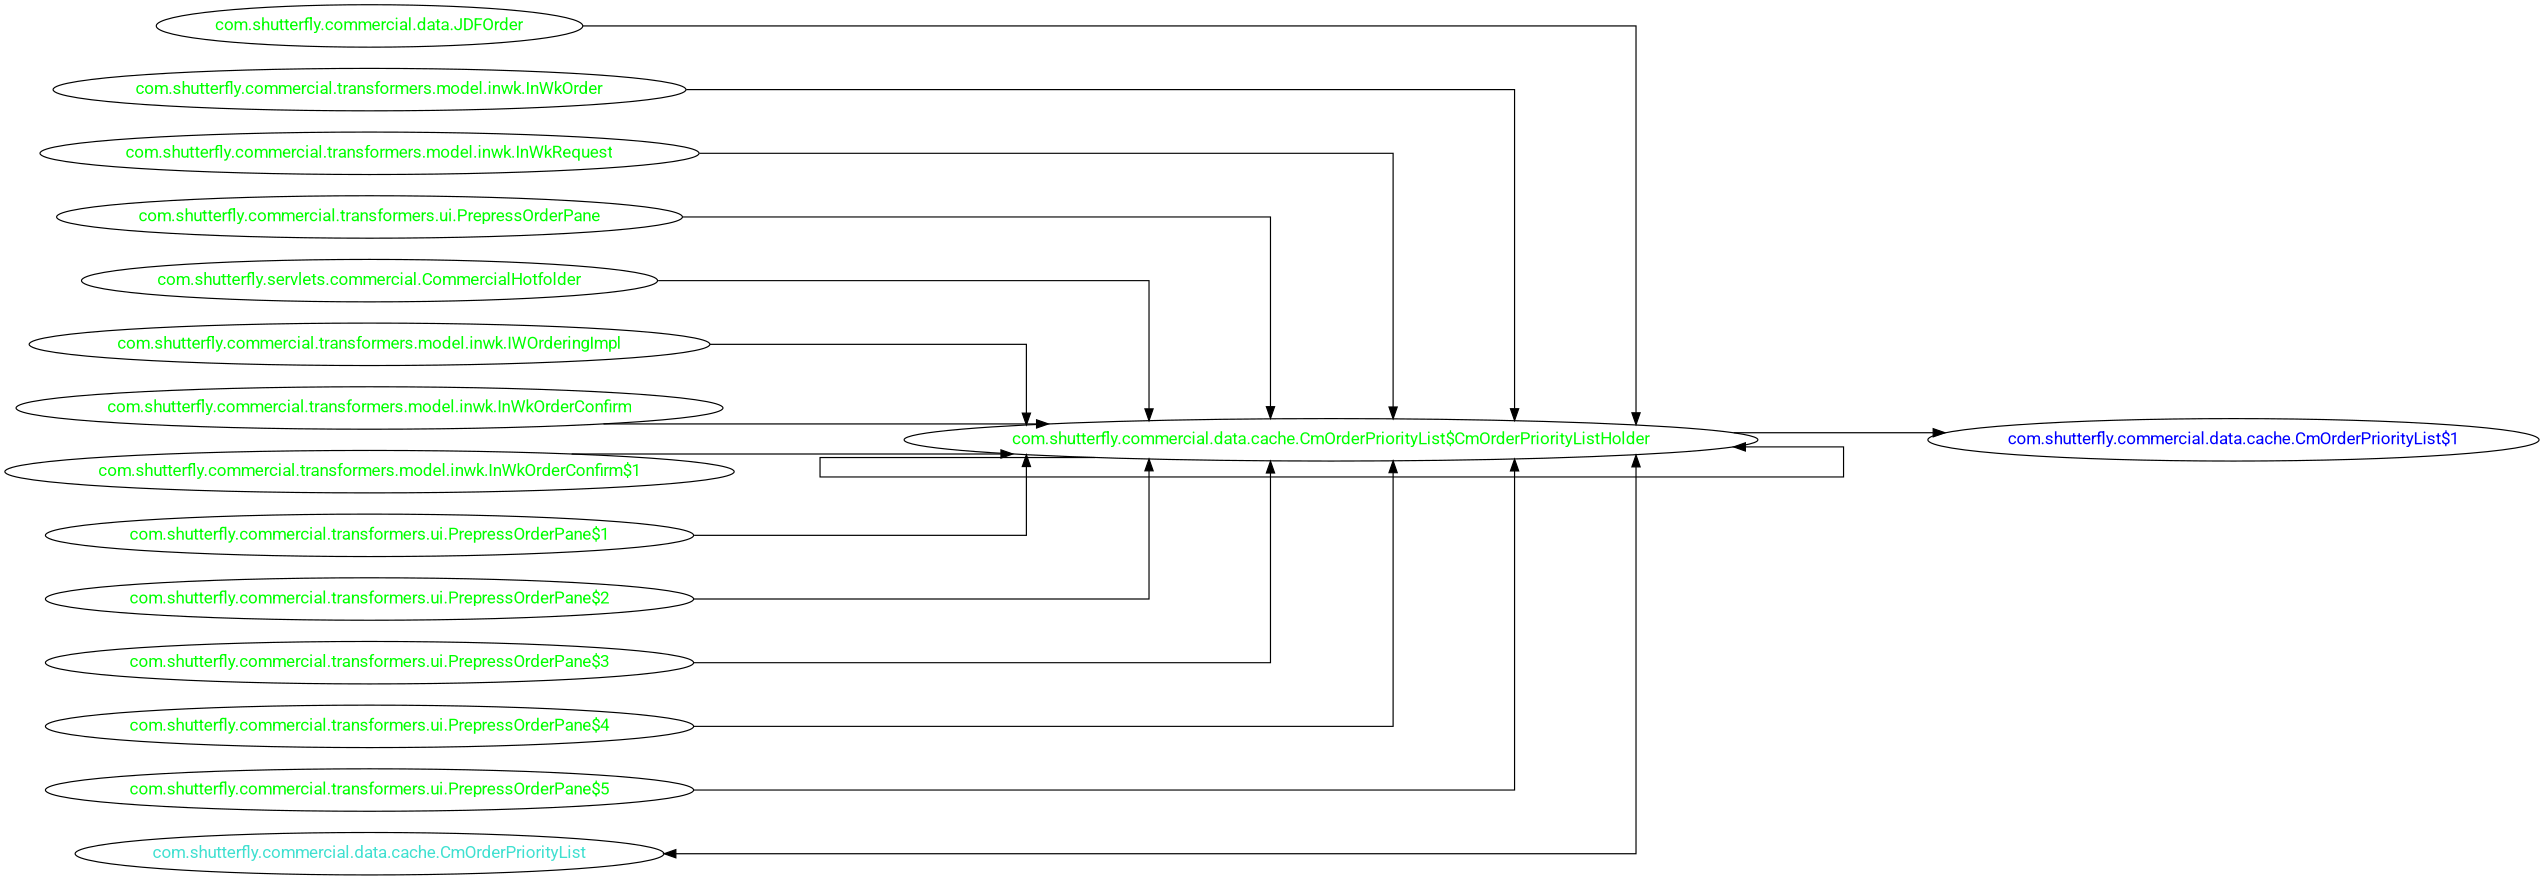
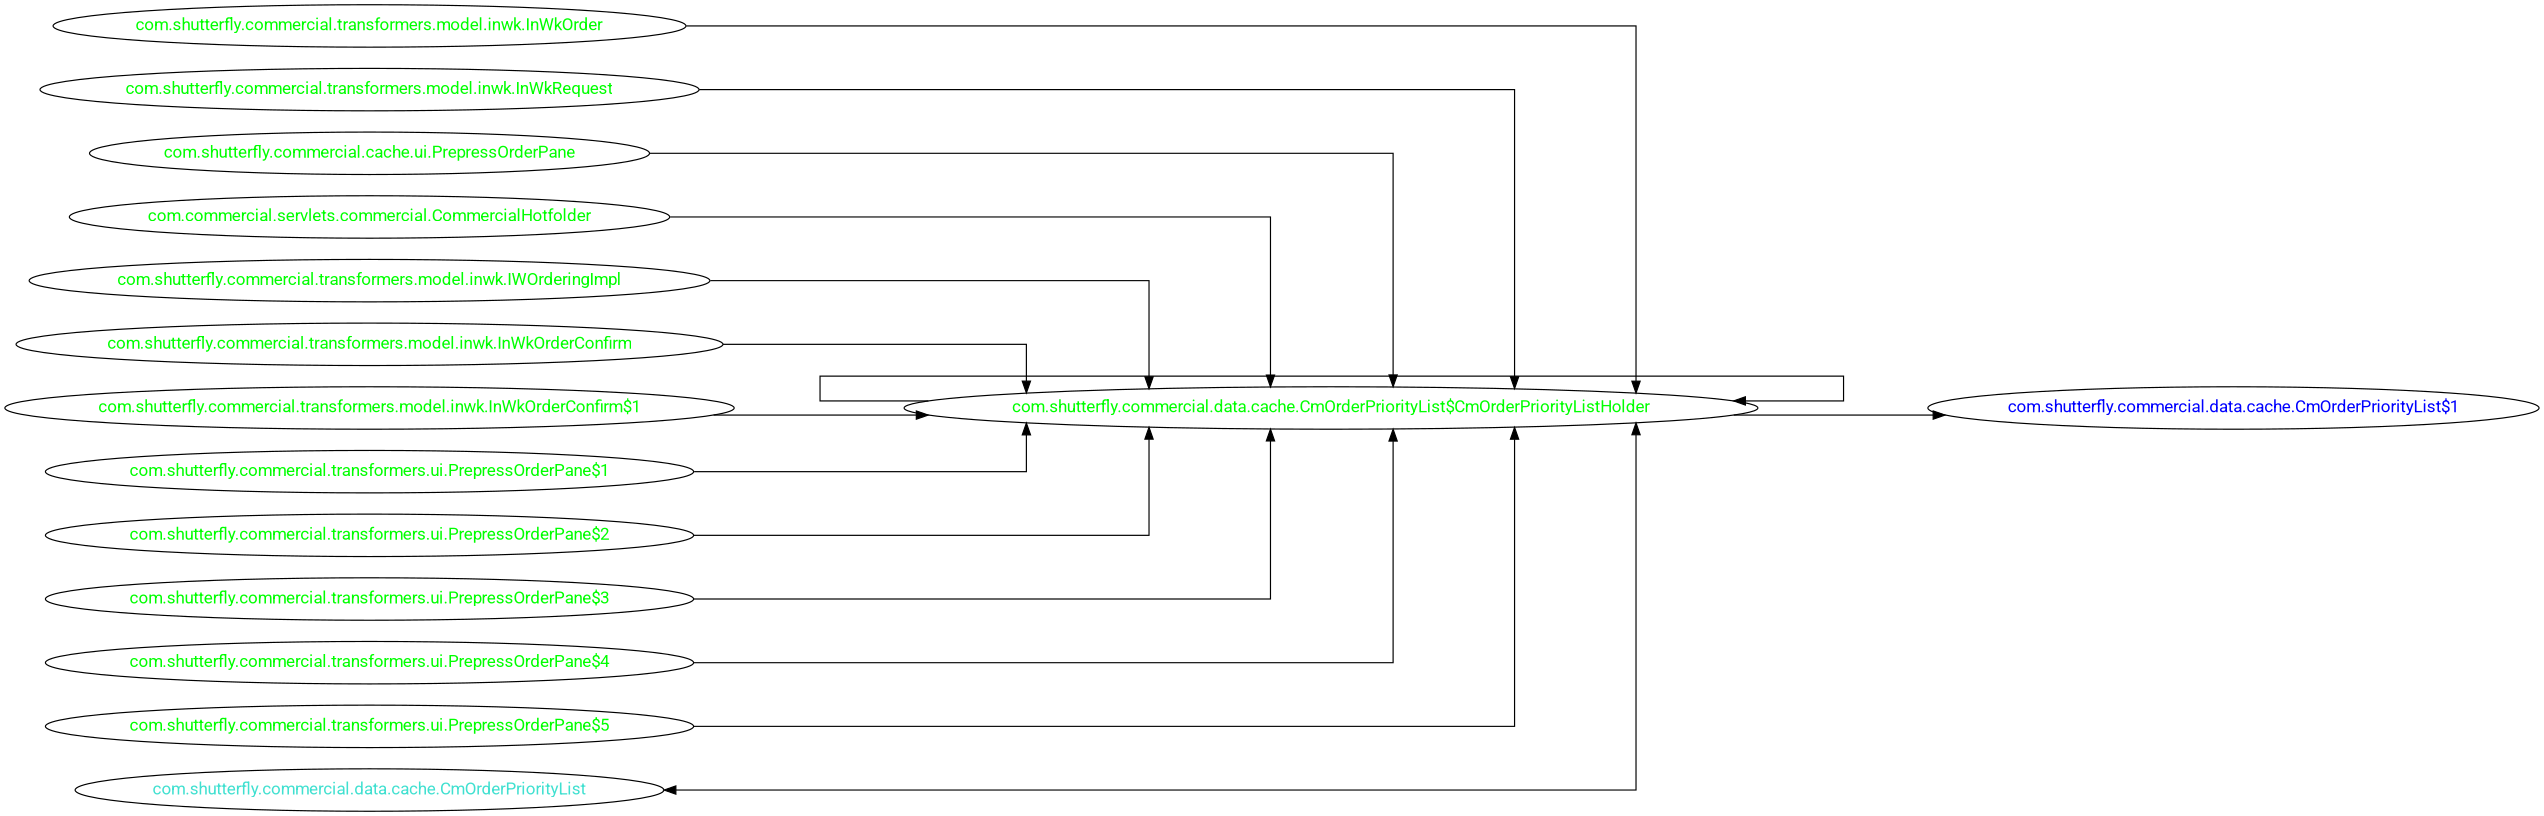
(370, 26) -> none
(370, 217) -> (370, 153)
(370, 281) -> (370, 217)
